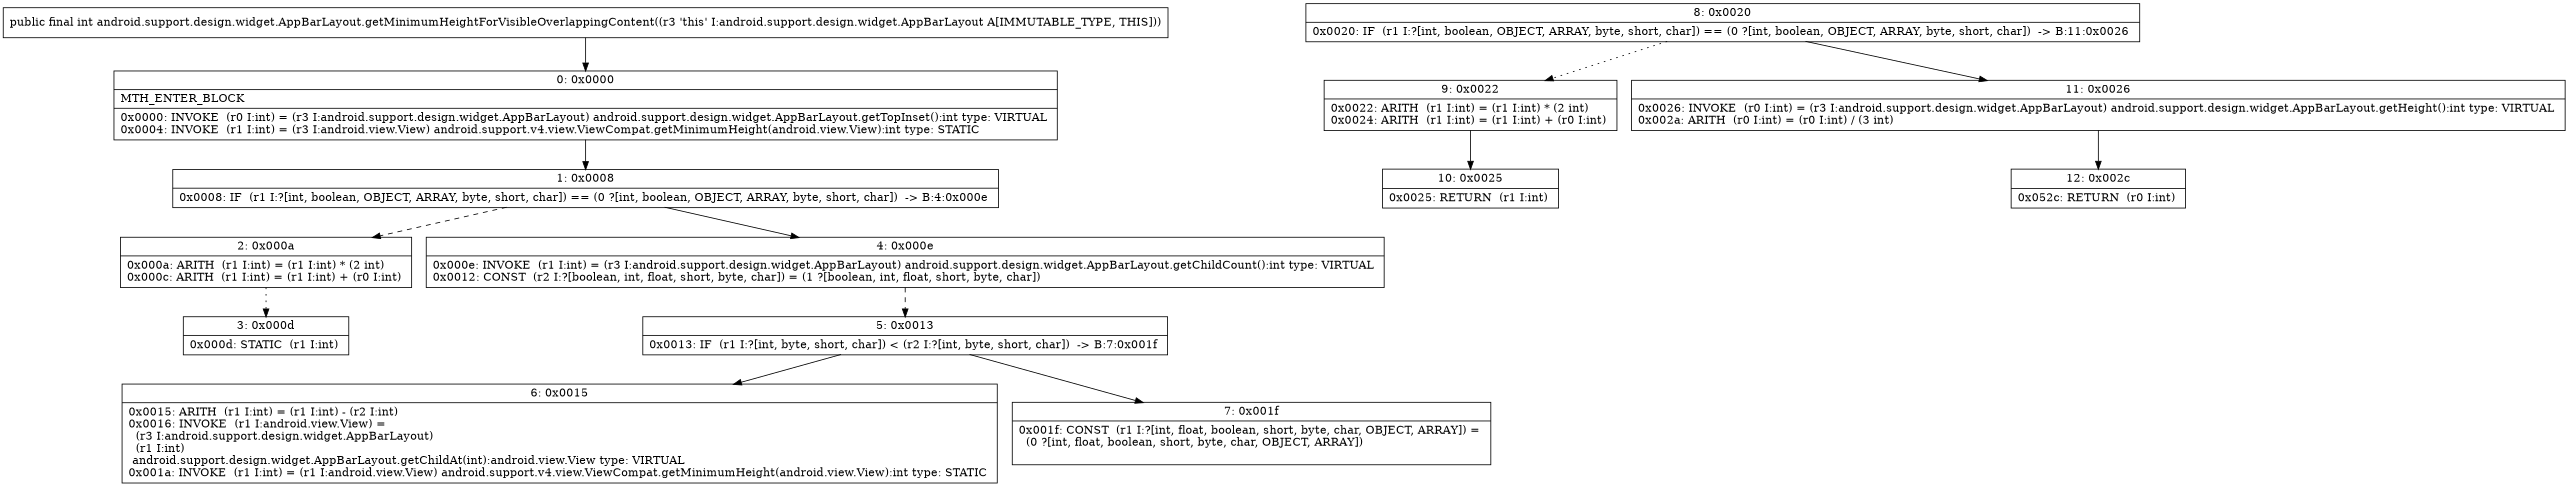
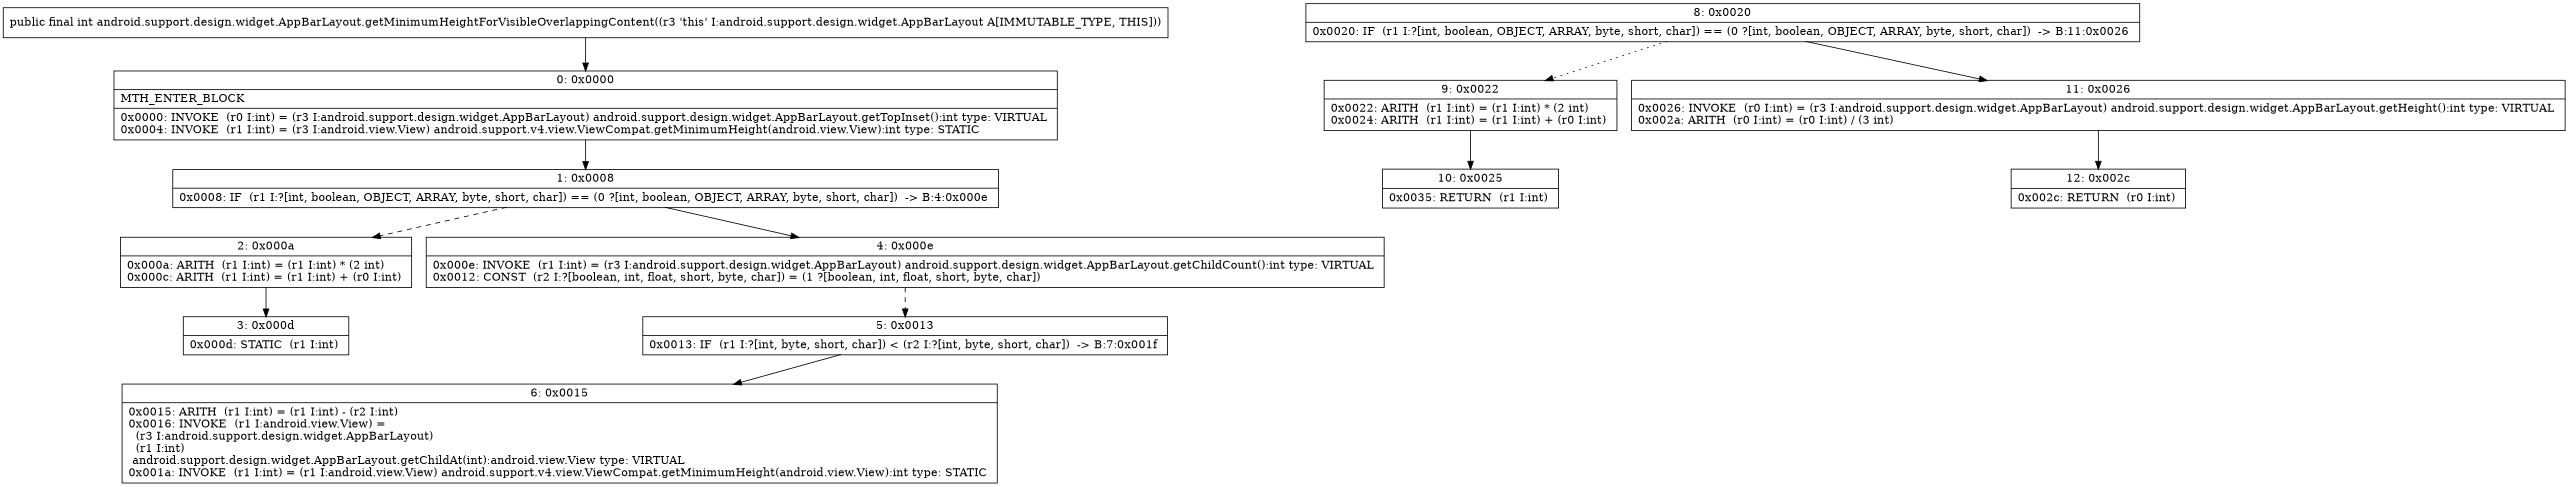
(1471, 198) -> (1471, 198)
(2098, 198) -> (2098, 198)
(266, 298) -> (266, 298)
(1252, 434) -> none
